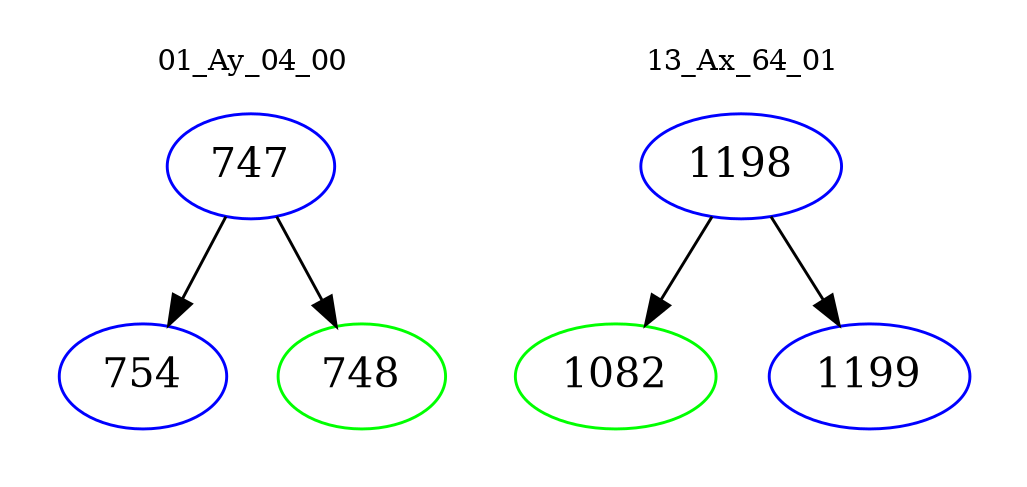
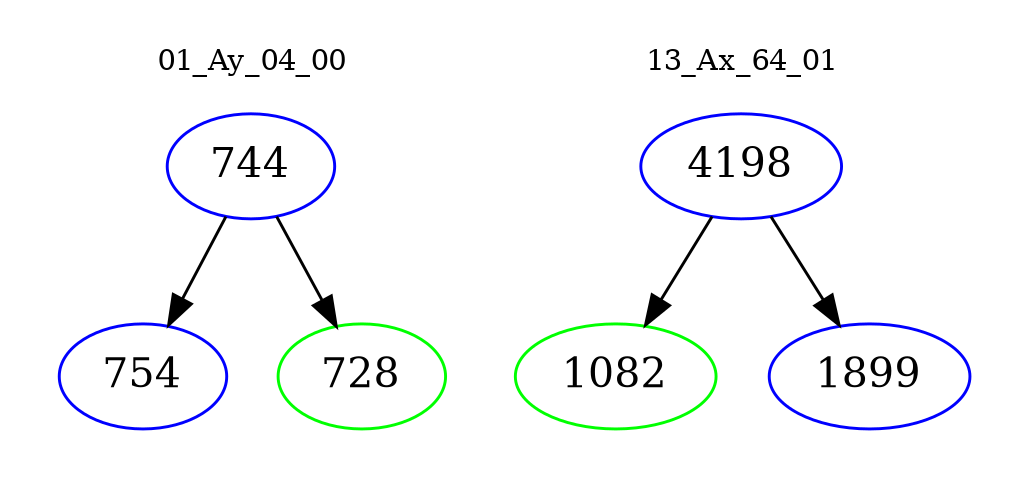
(251, 166) -> (251, 166)
(741, 166) -> (741, 166)
(362, 376) -> (362, 376)
(870, 376) -> (870, 376)
